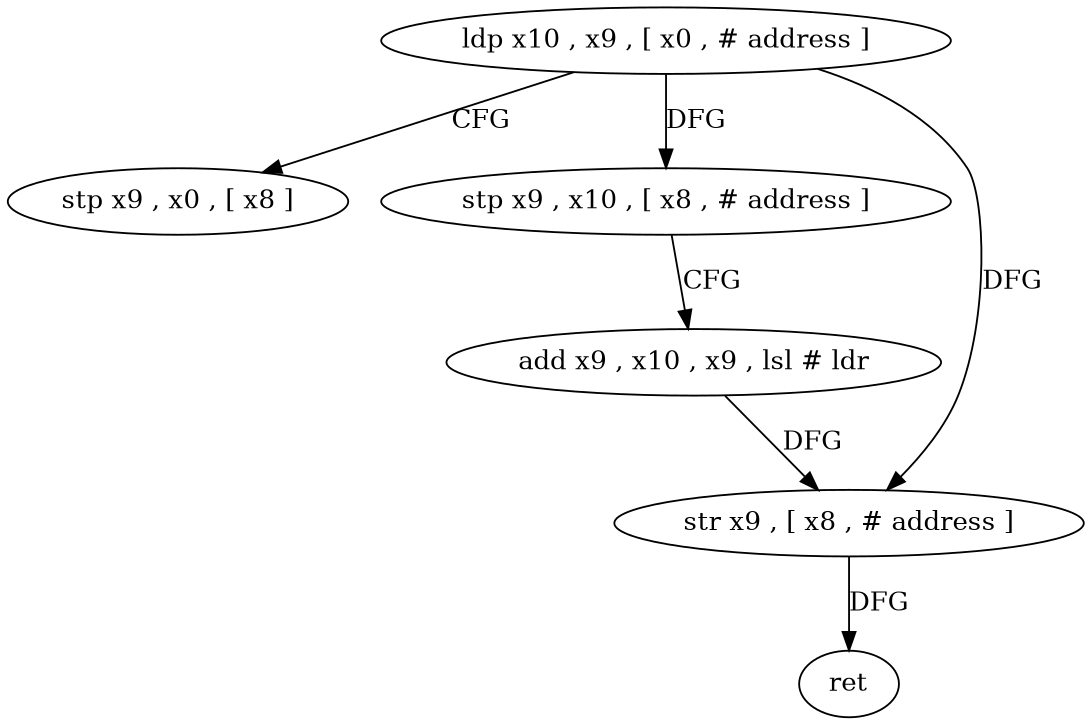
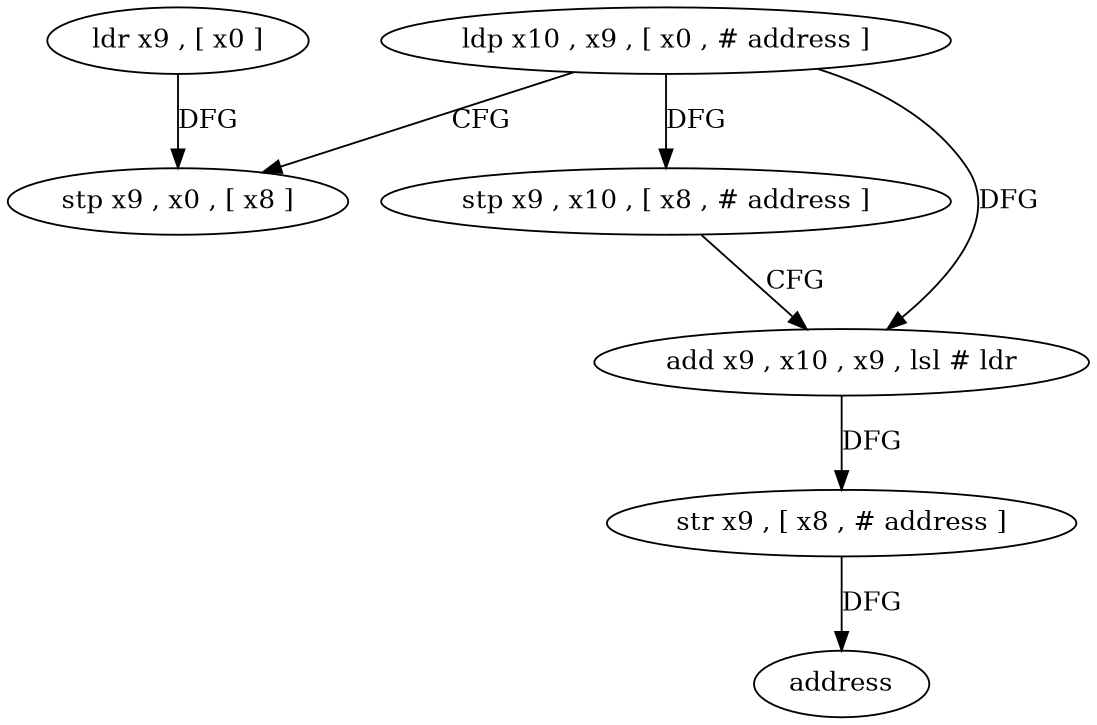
none -> (178, 41)
(981, 241) -> (966, 166)
(849, 684) -> (842, 684)
